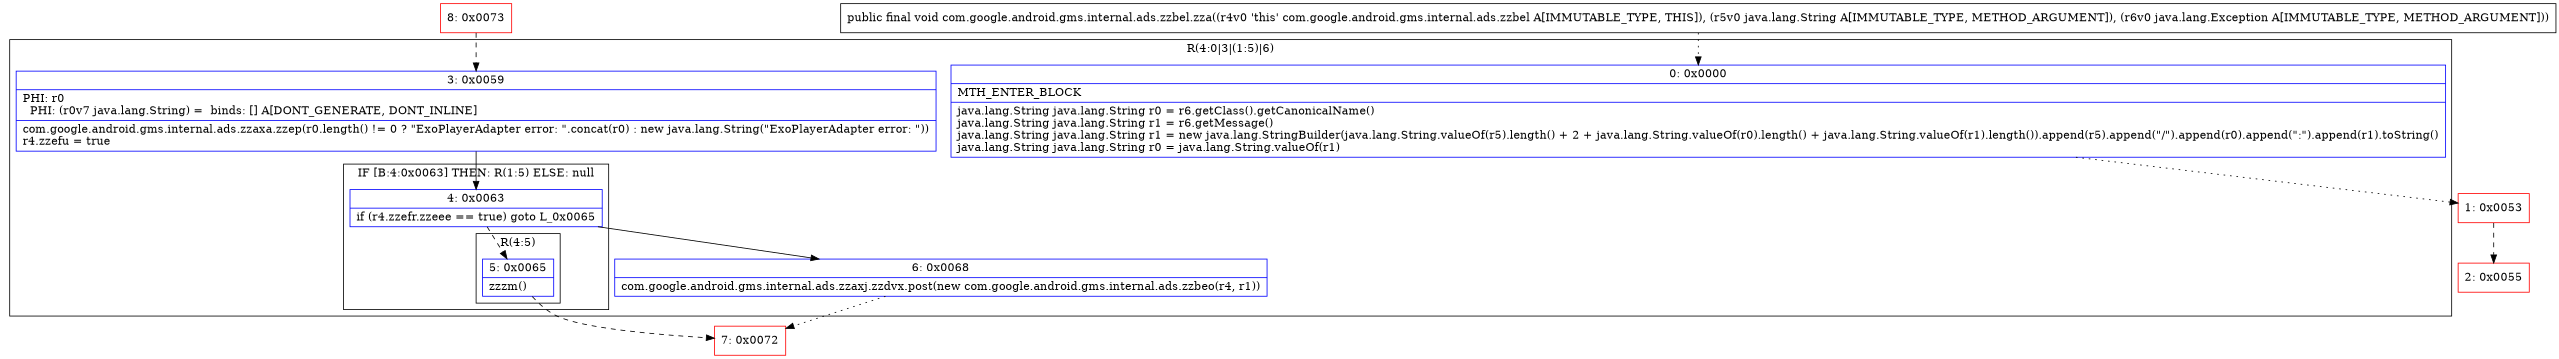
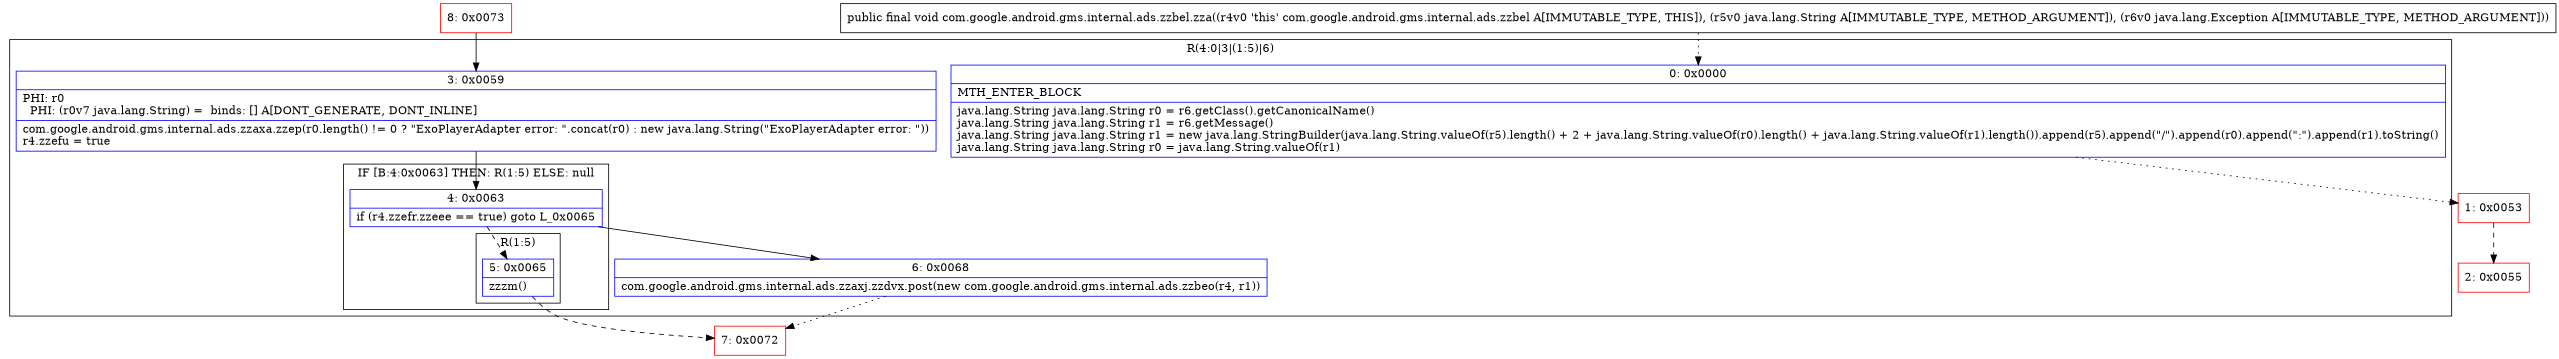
(476, 48) -> (476, 48)
(518, 243) -> (518, 243)
